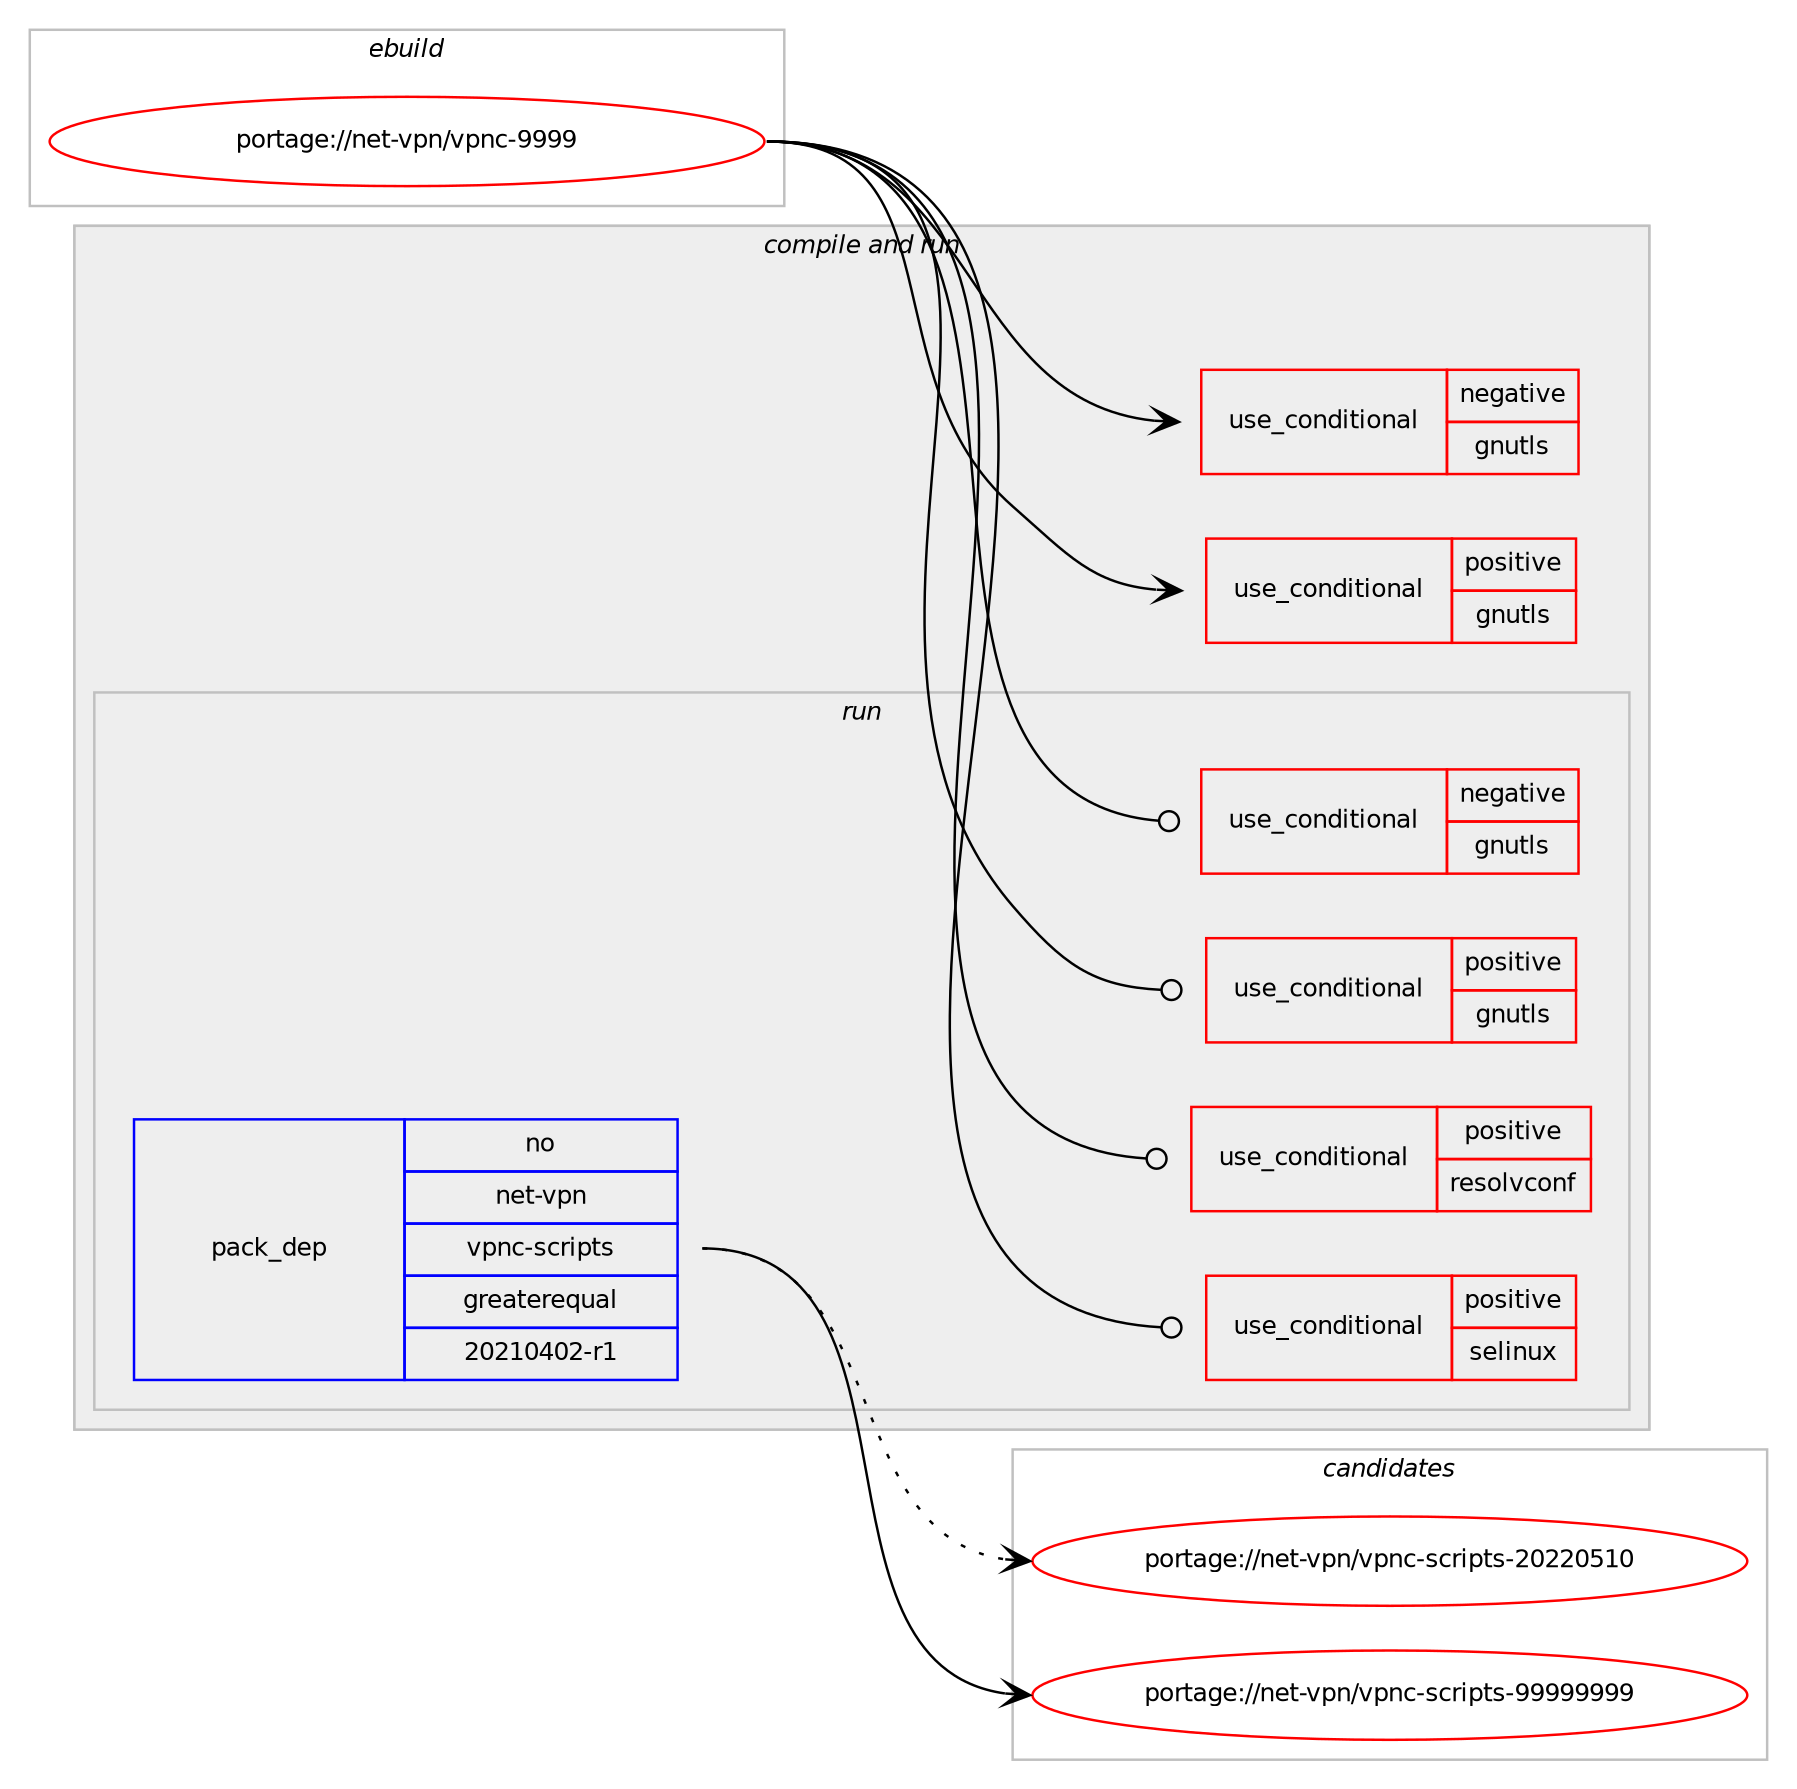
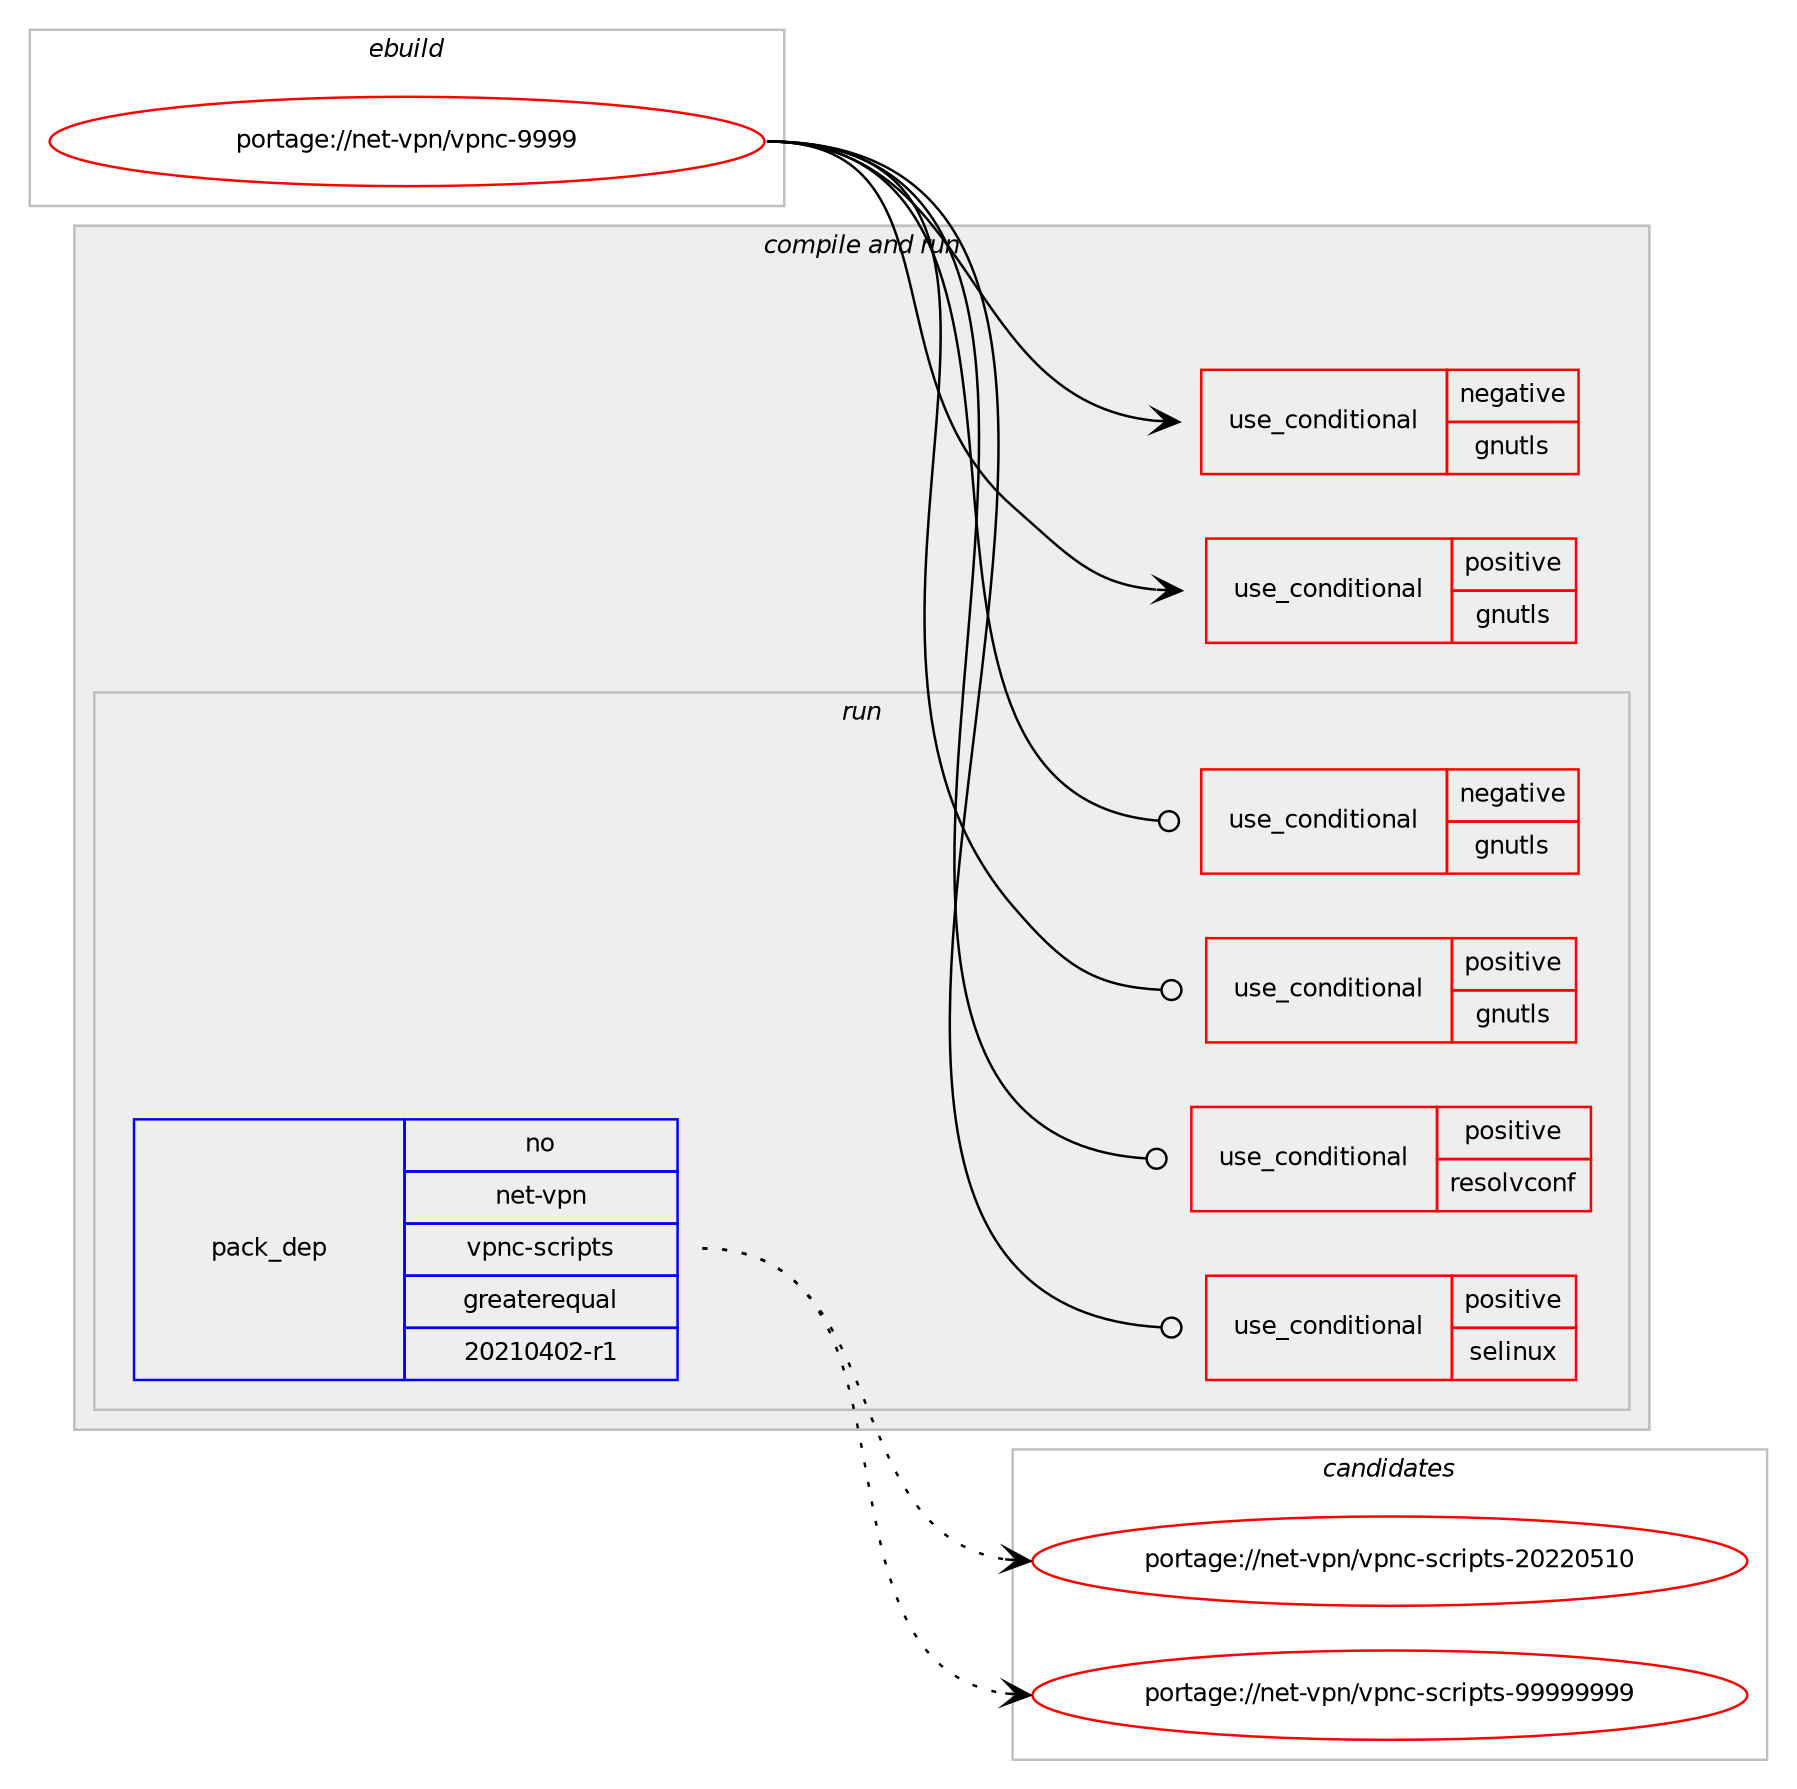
(864, 1460) -> (864, 1460)
